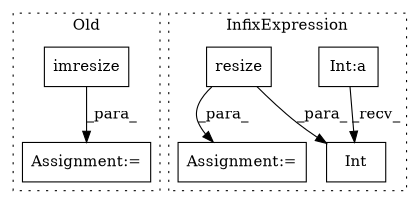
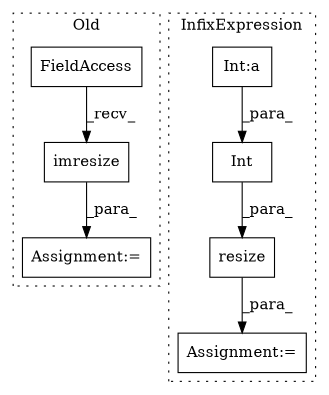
none -> (87, 67)
(286, 114) -> (242, 204)
(376, 115) -> (267, 115)
